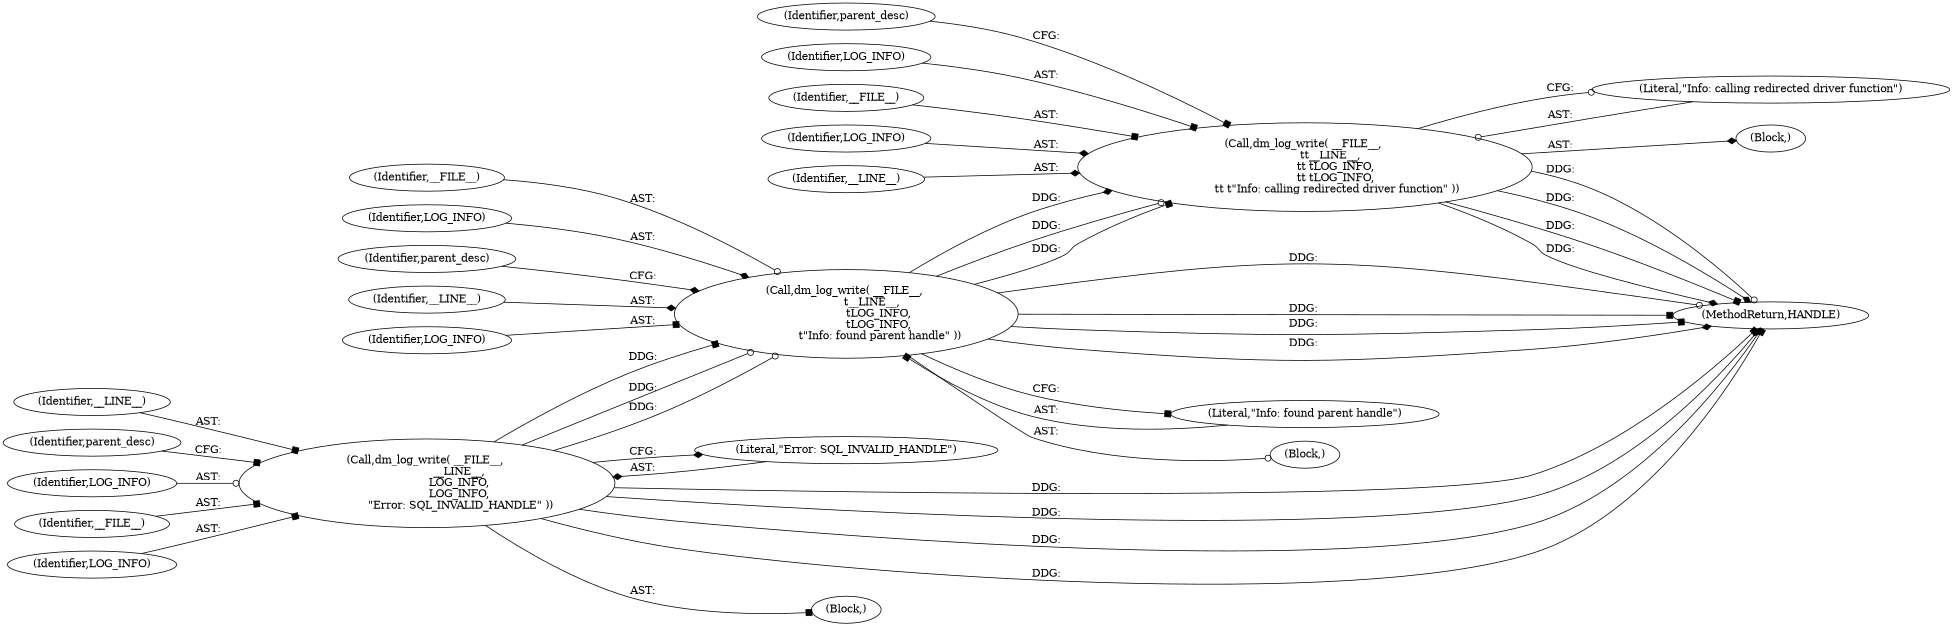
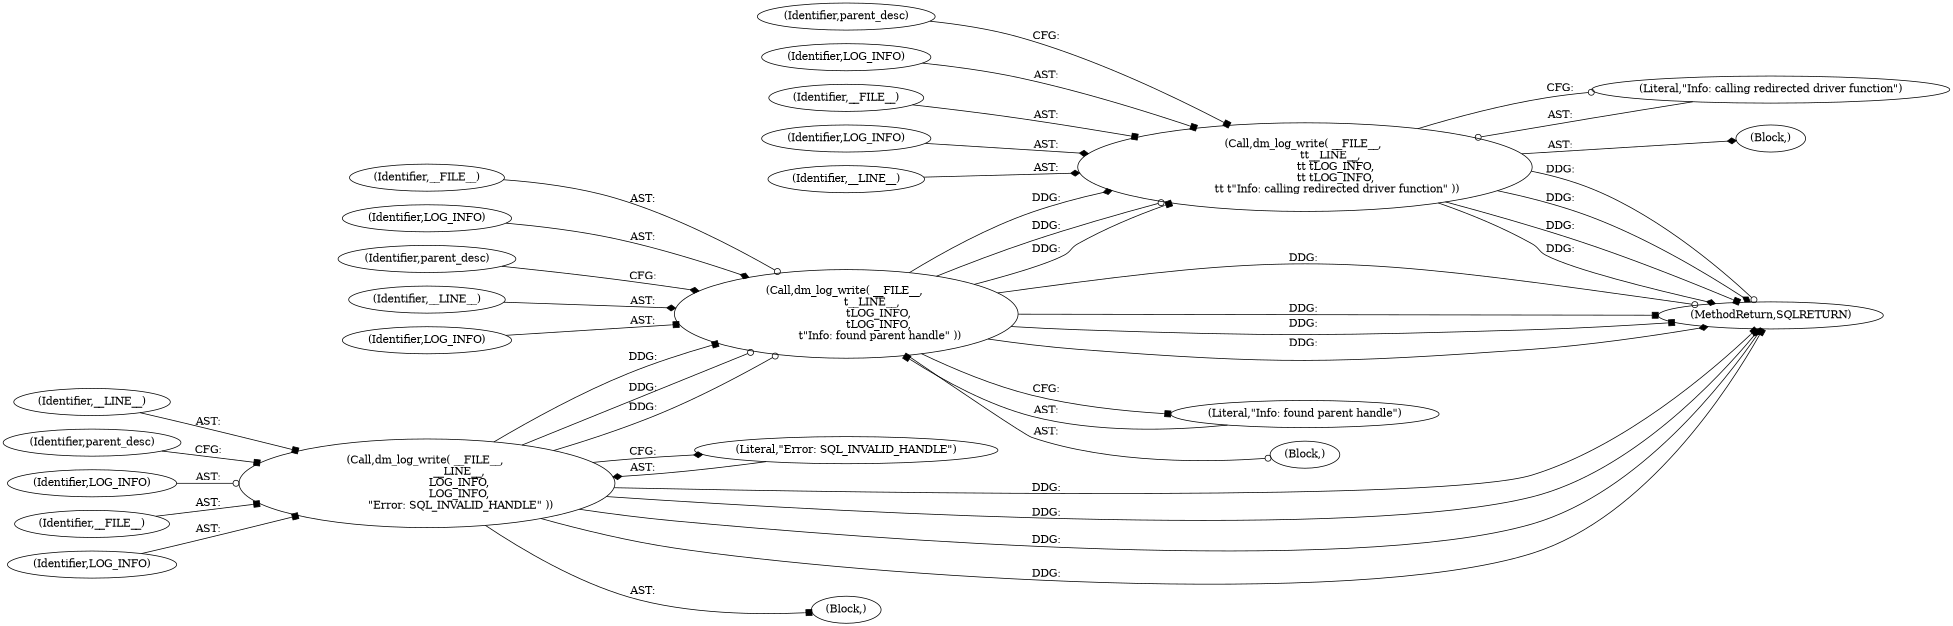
(1771, 315) -> (1771, 315)
